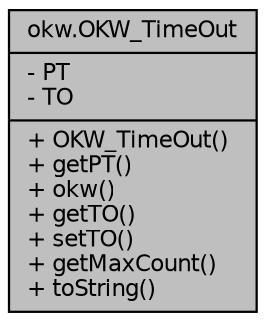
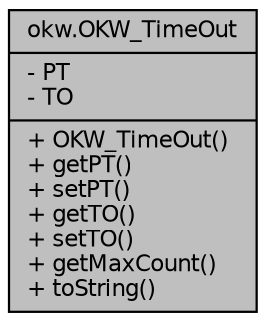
(72, 190) -> (79, 190)
